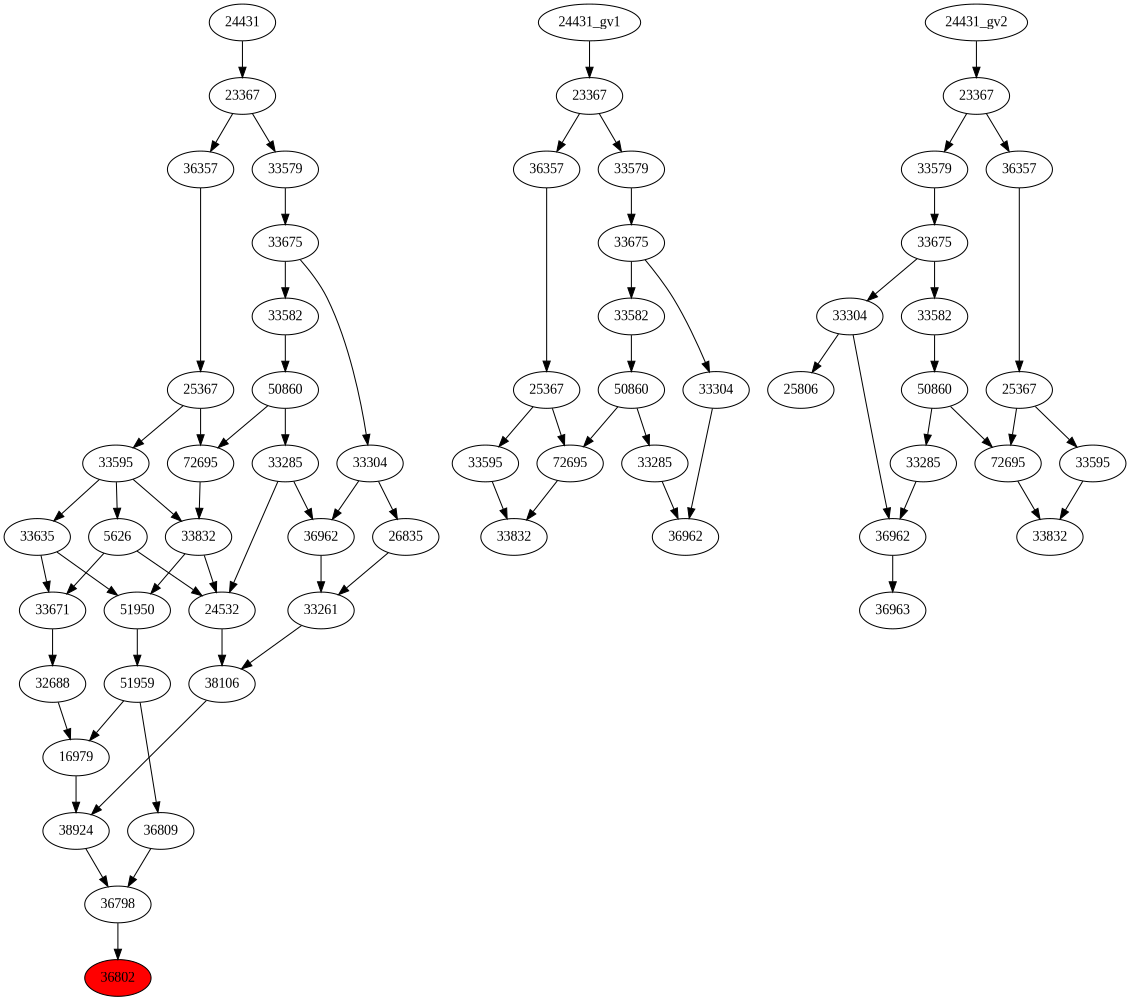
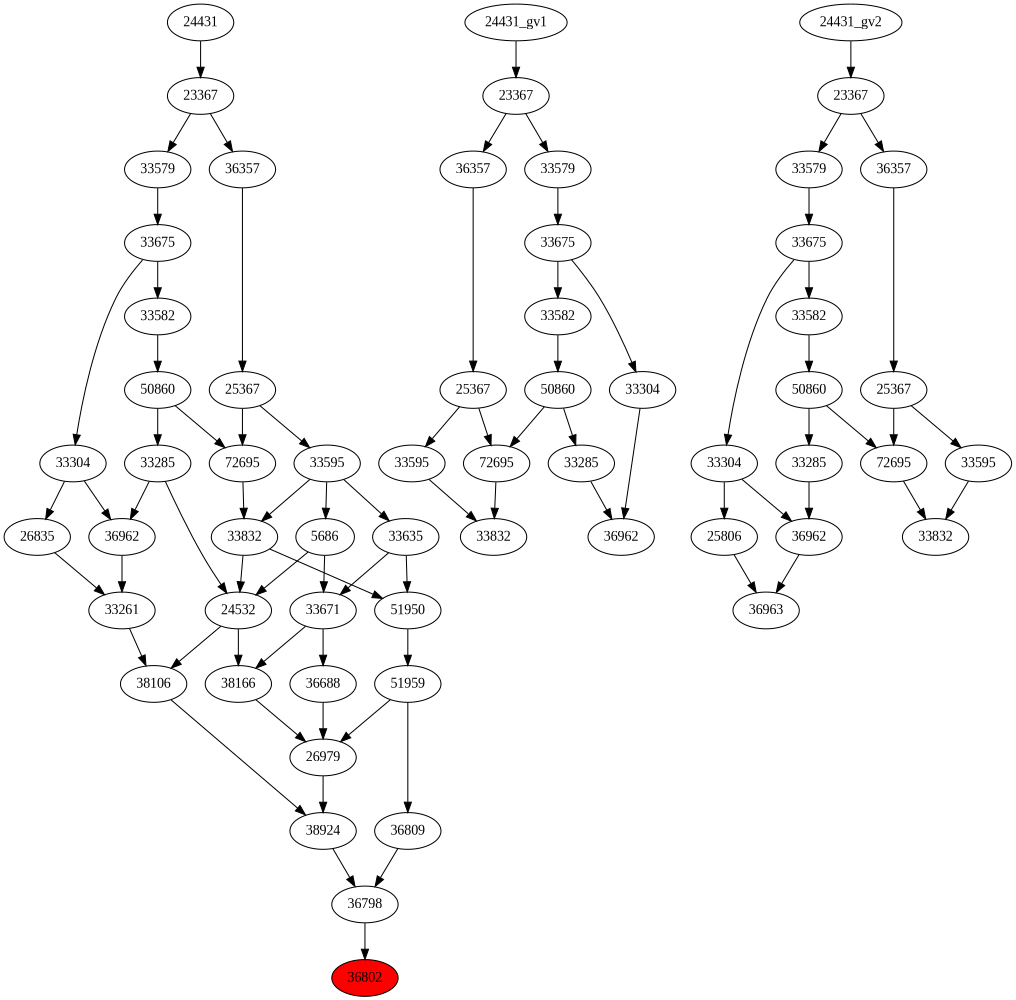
(118, 537) -> (325, 537)
none -> (742, 569)
(53, 684) -> (323, 684)
none -> (238, 684)
(76, 757) -> (323, 757)
